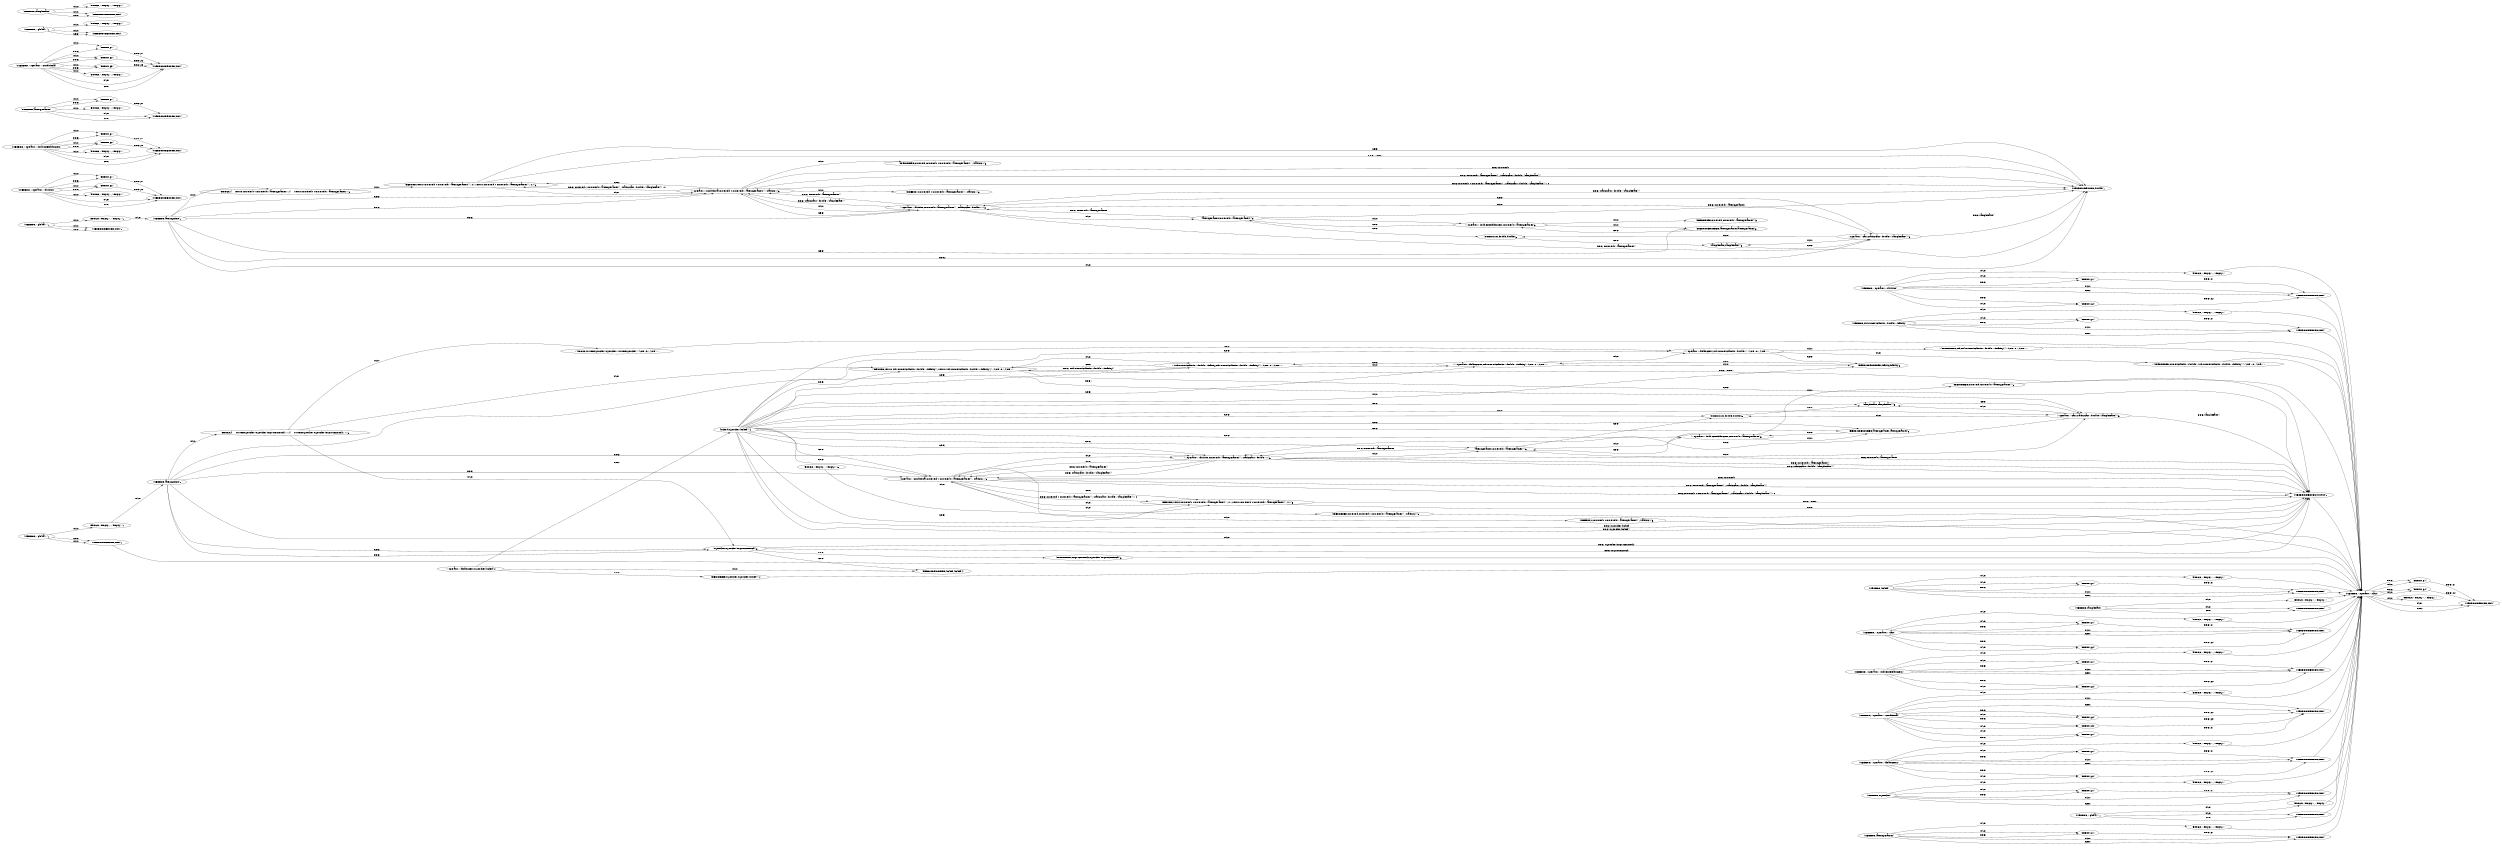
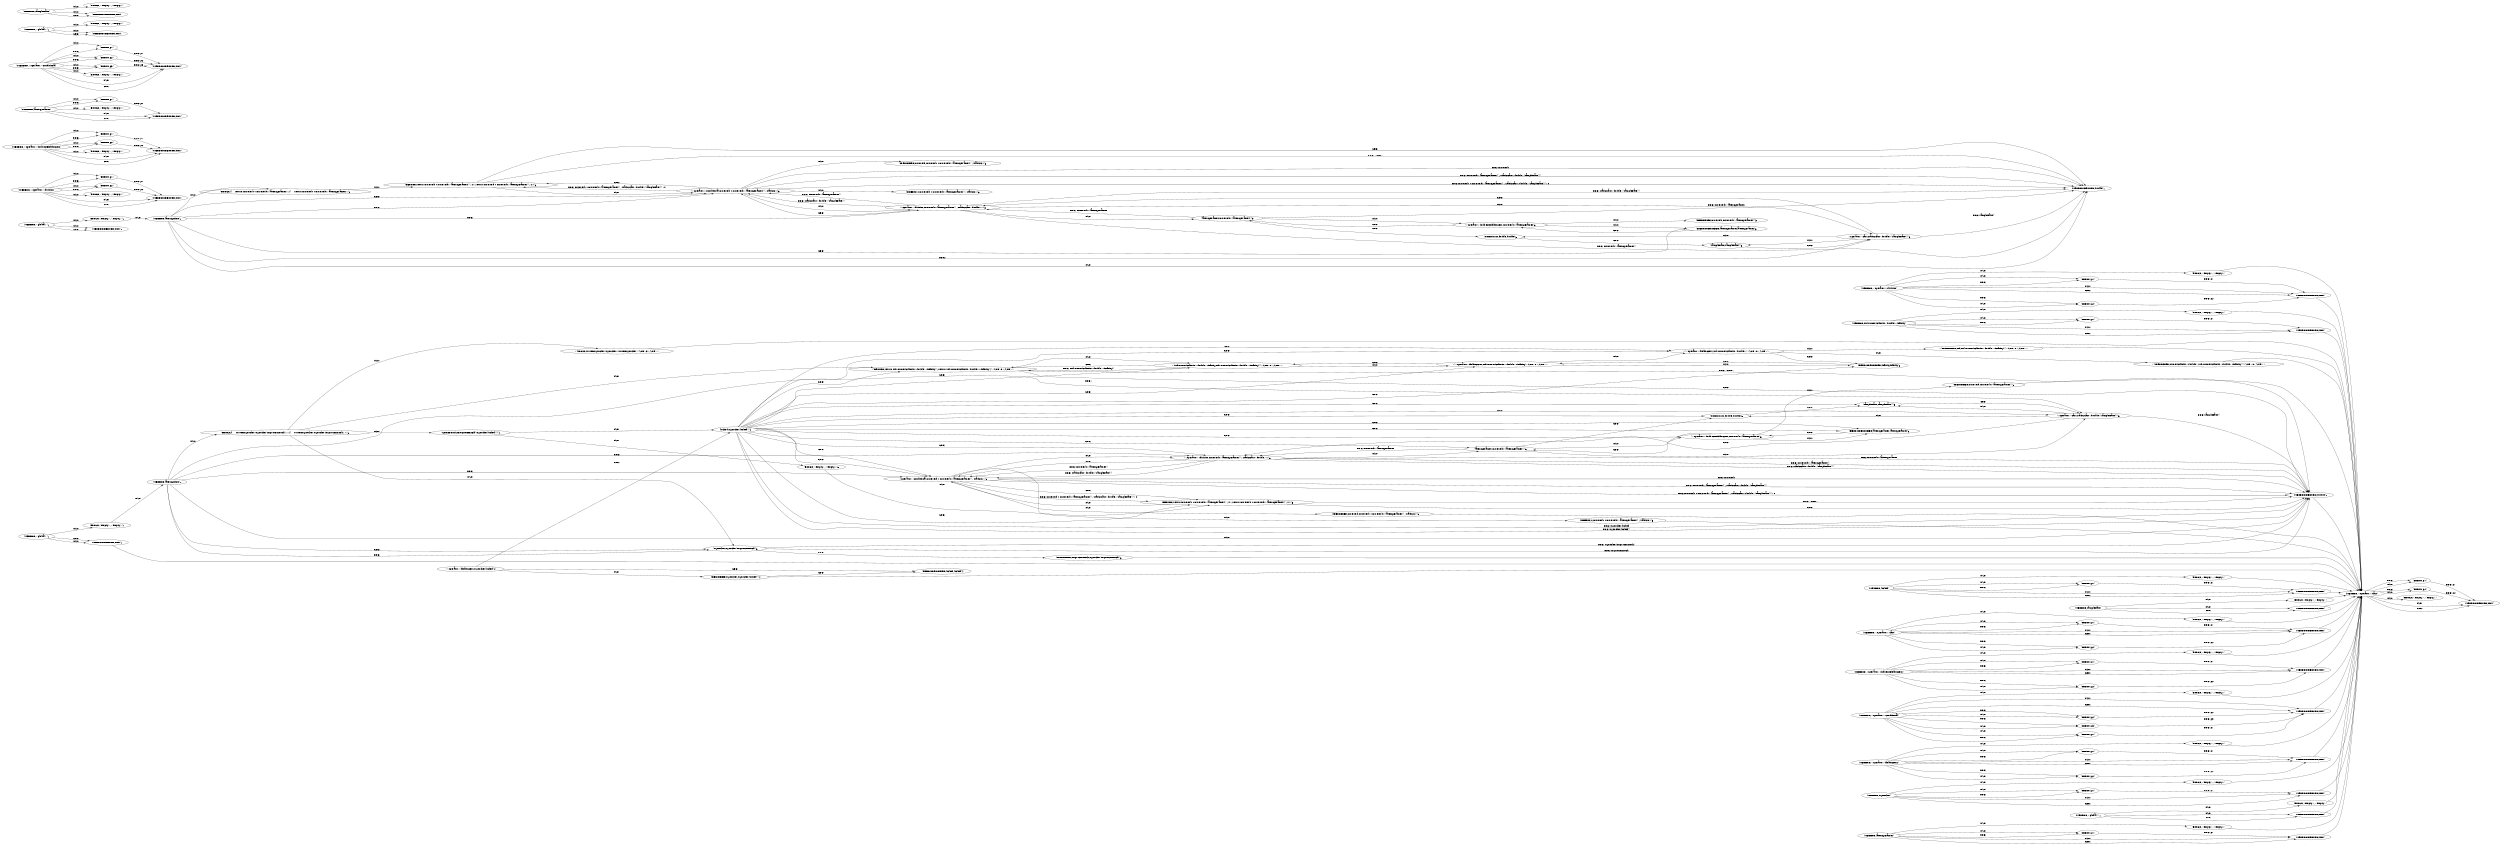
(1376, 394) -> (1376, 394)
none -> (471, 433)
(841, 564) -> (841, 574)
(735, 569) -> (735, 569)
(617, 572) -> (617, 572)
